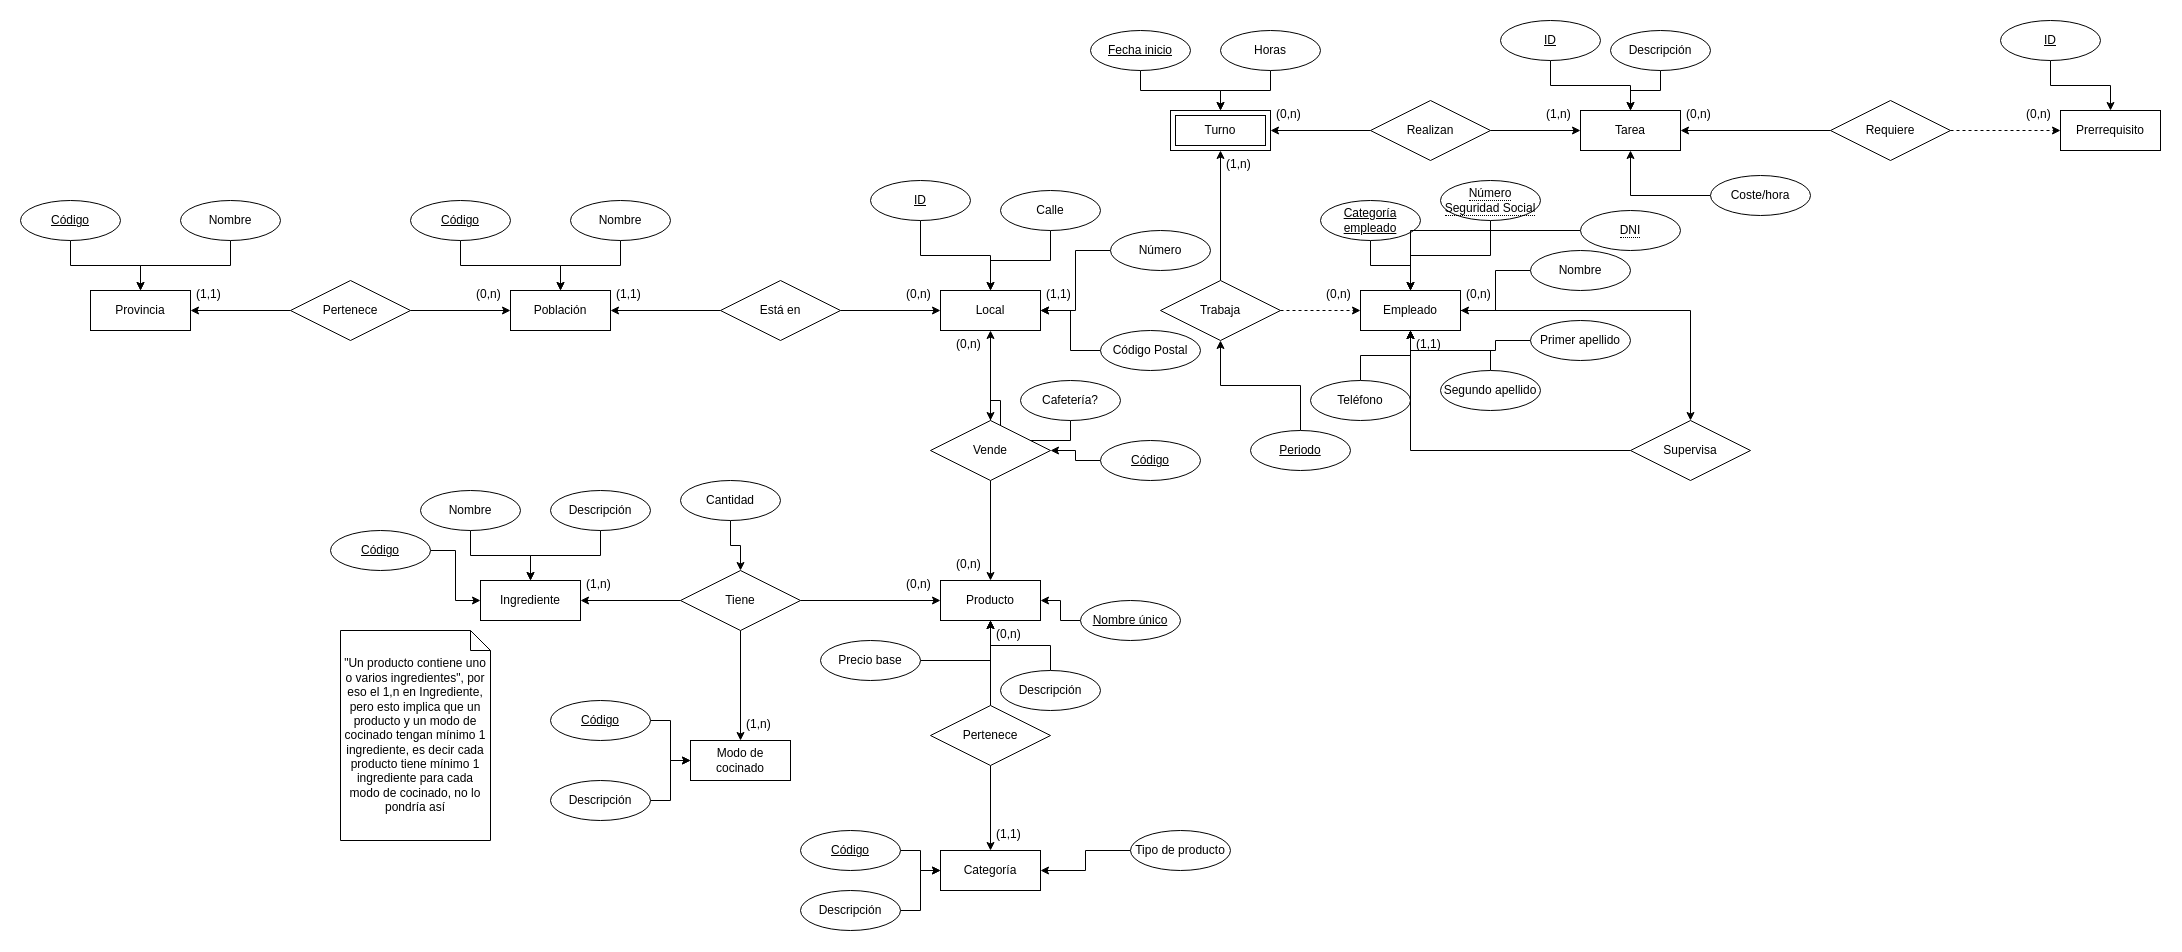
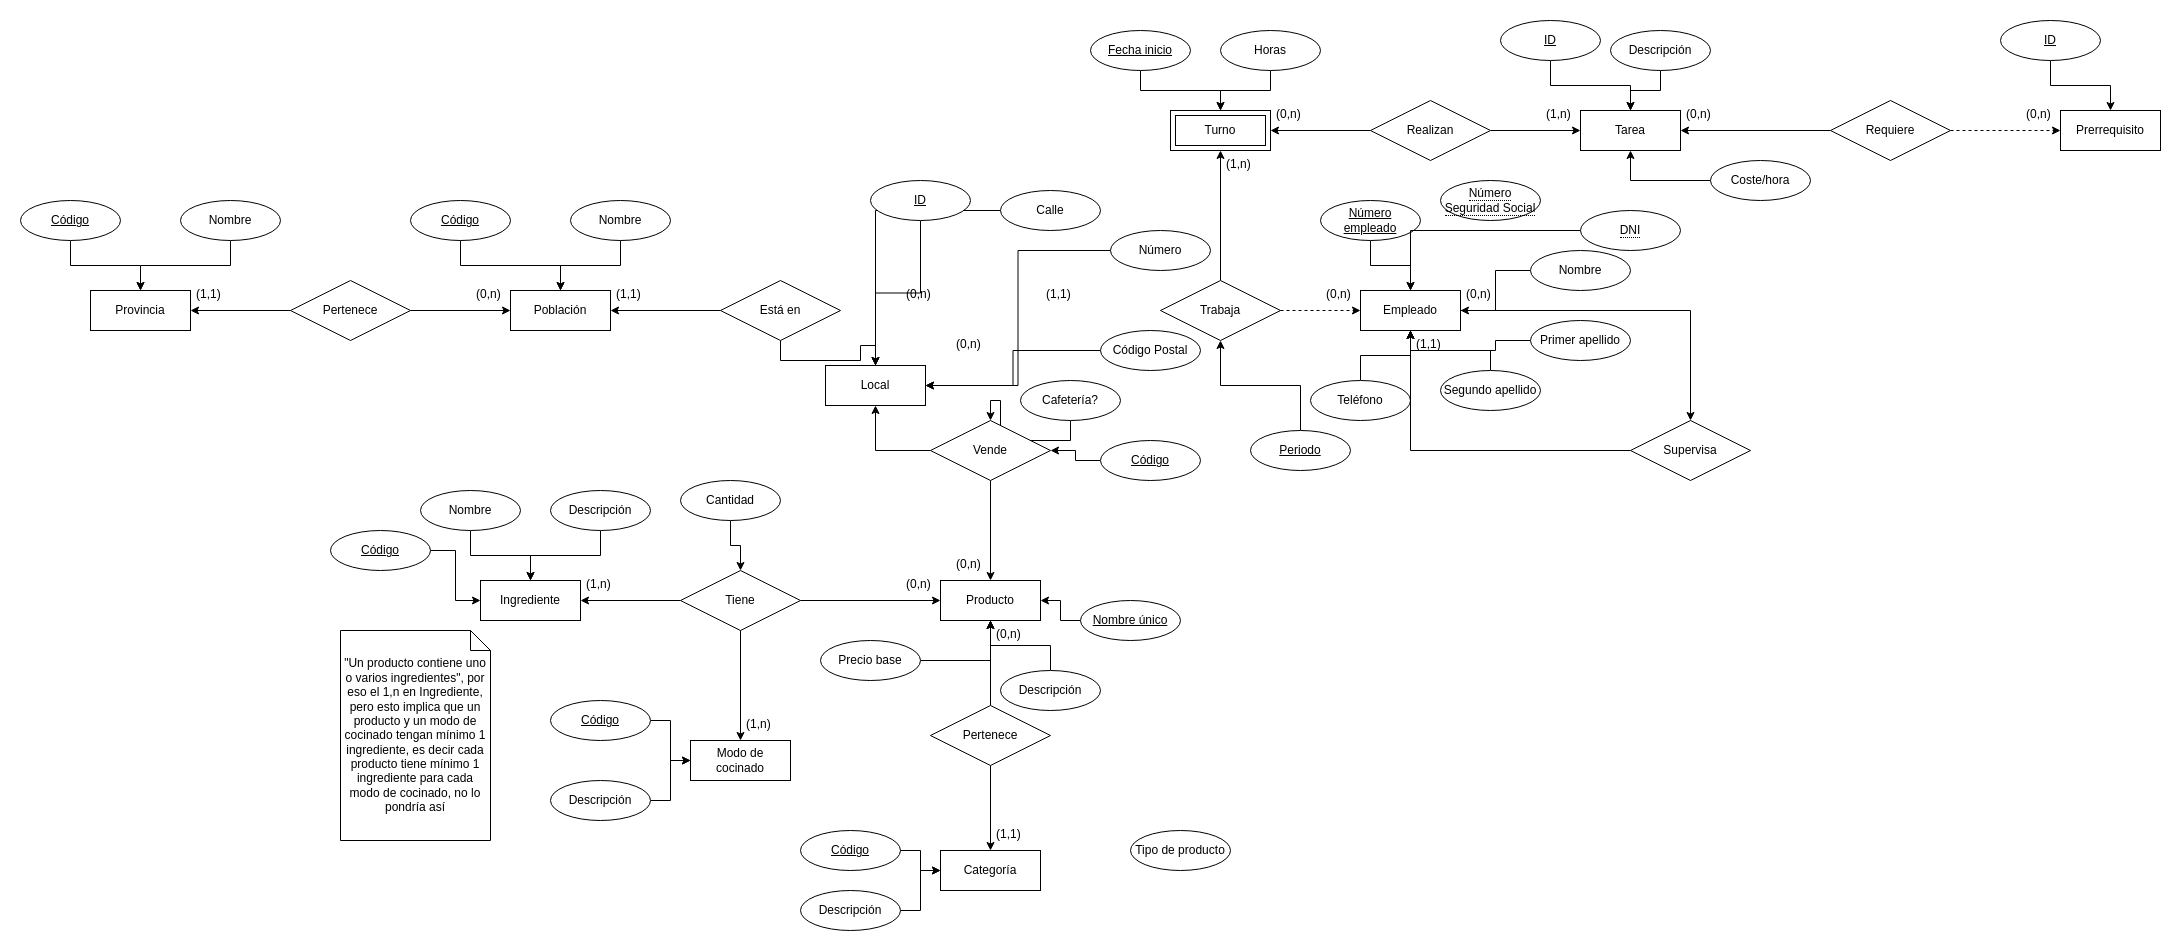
(1761, 196) -> (1761, 181)
(1371, 221) -> (1371, 221)
(1469, 256) -> none
(991, 311) -> (876, 386)
(1086, 857) -> none
